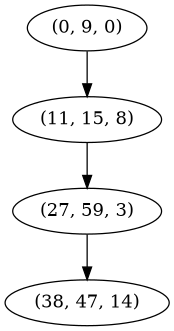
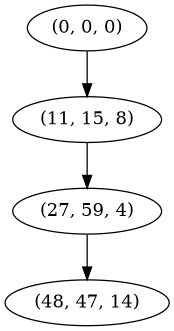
(87, 28) -> (87, 28)
(87, 211) -> (87, 211)
(87, 303) -> (87, 303)
